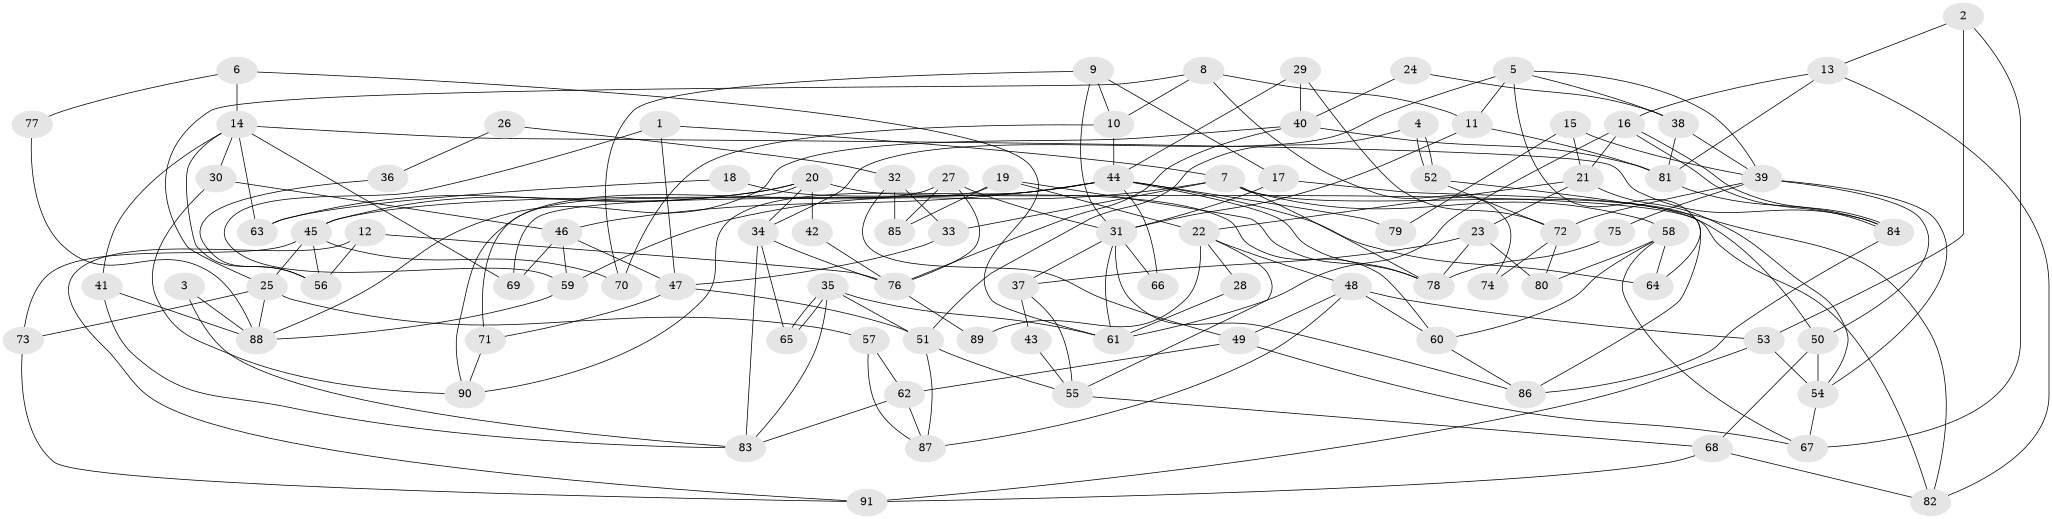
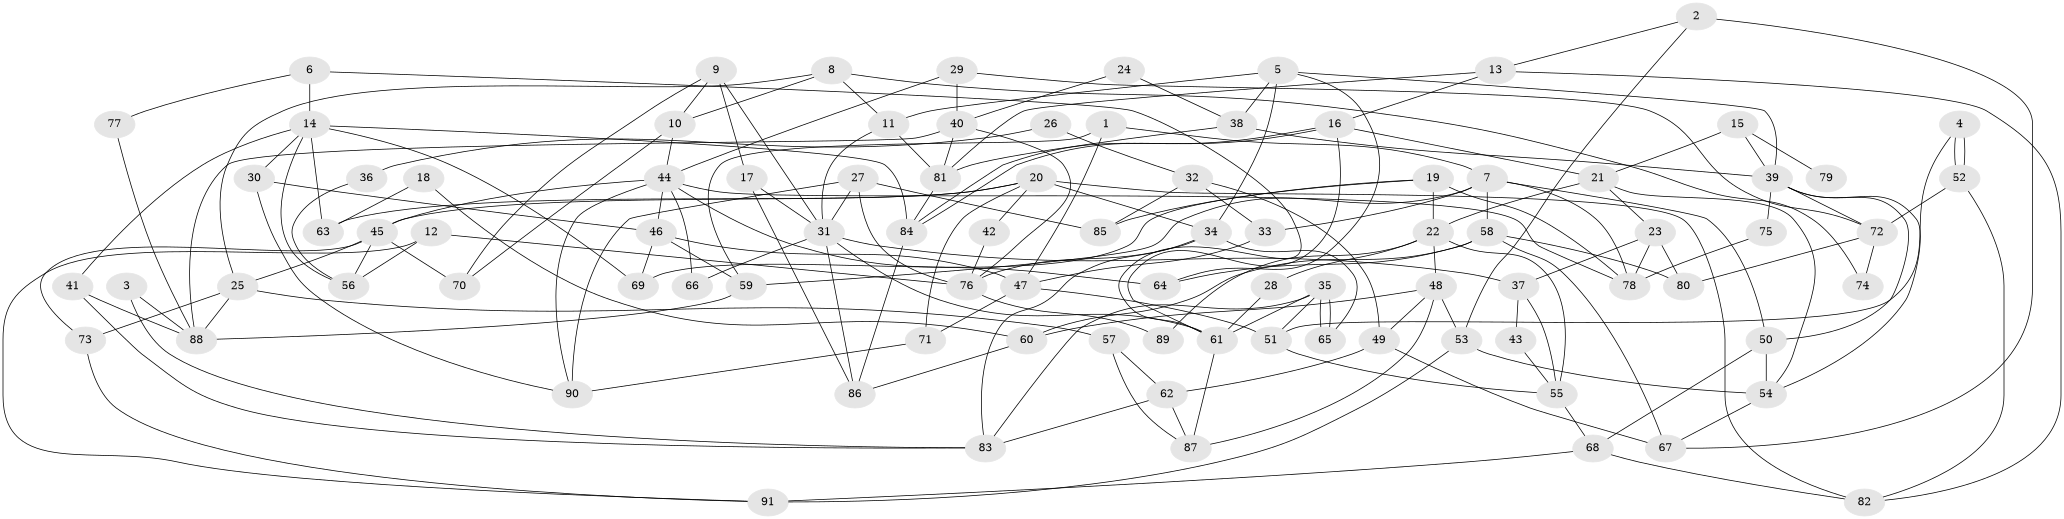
(1294, 207) -> none
(932, 394) -> (1204, 395)
